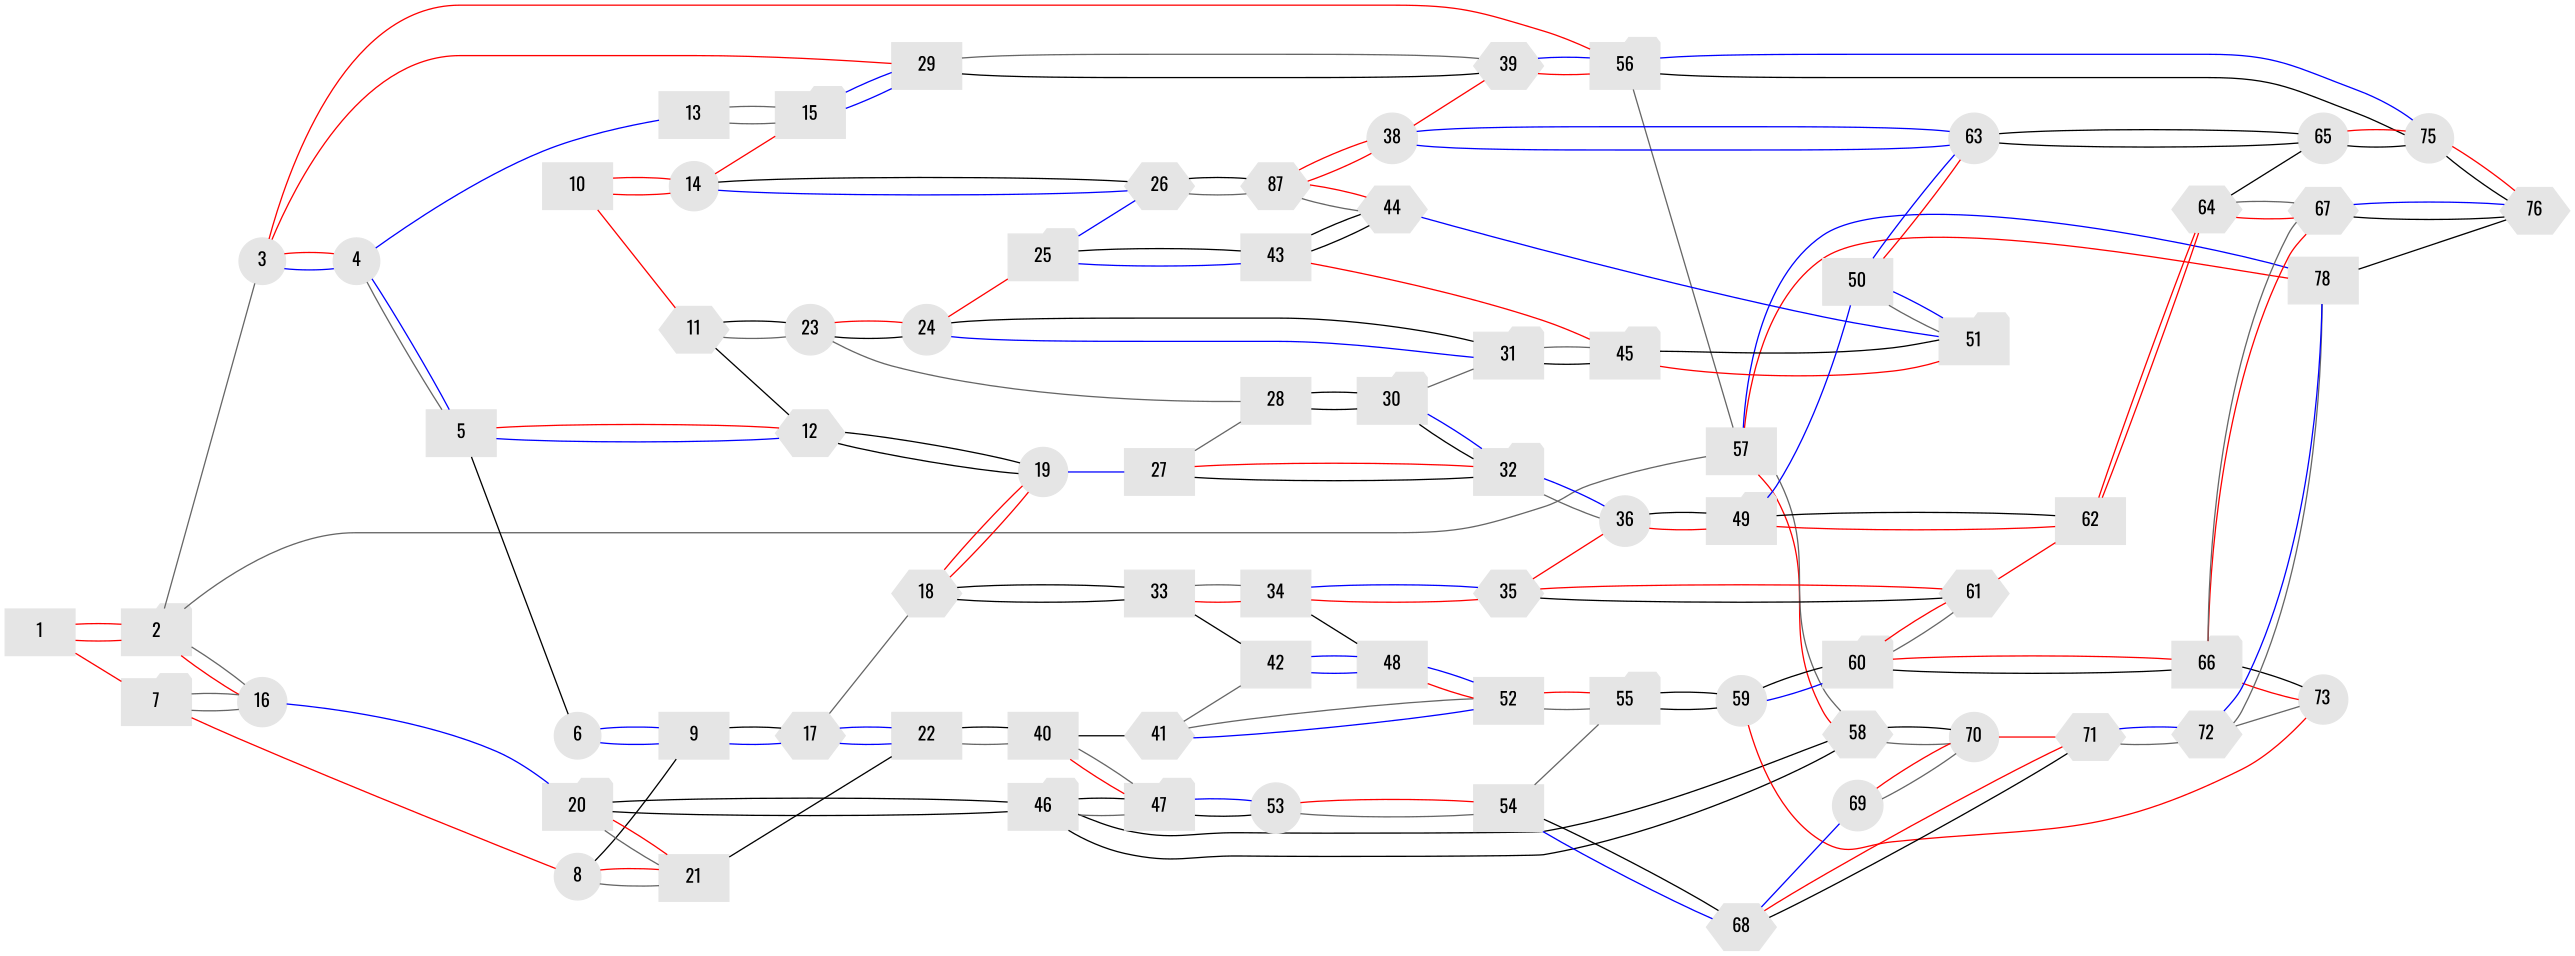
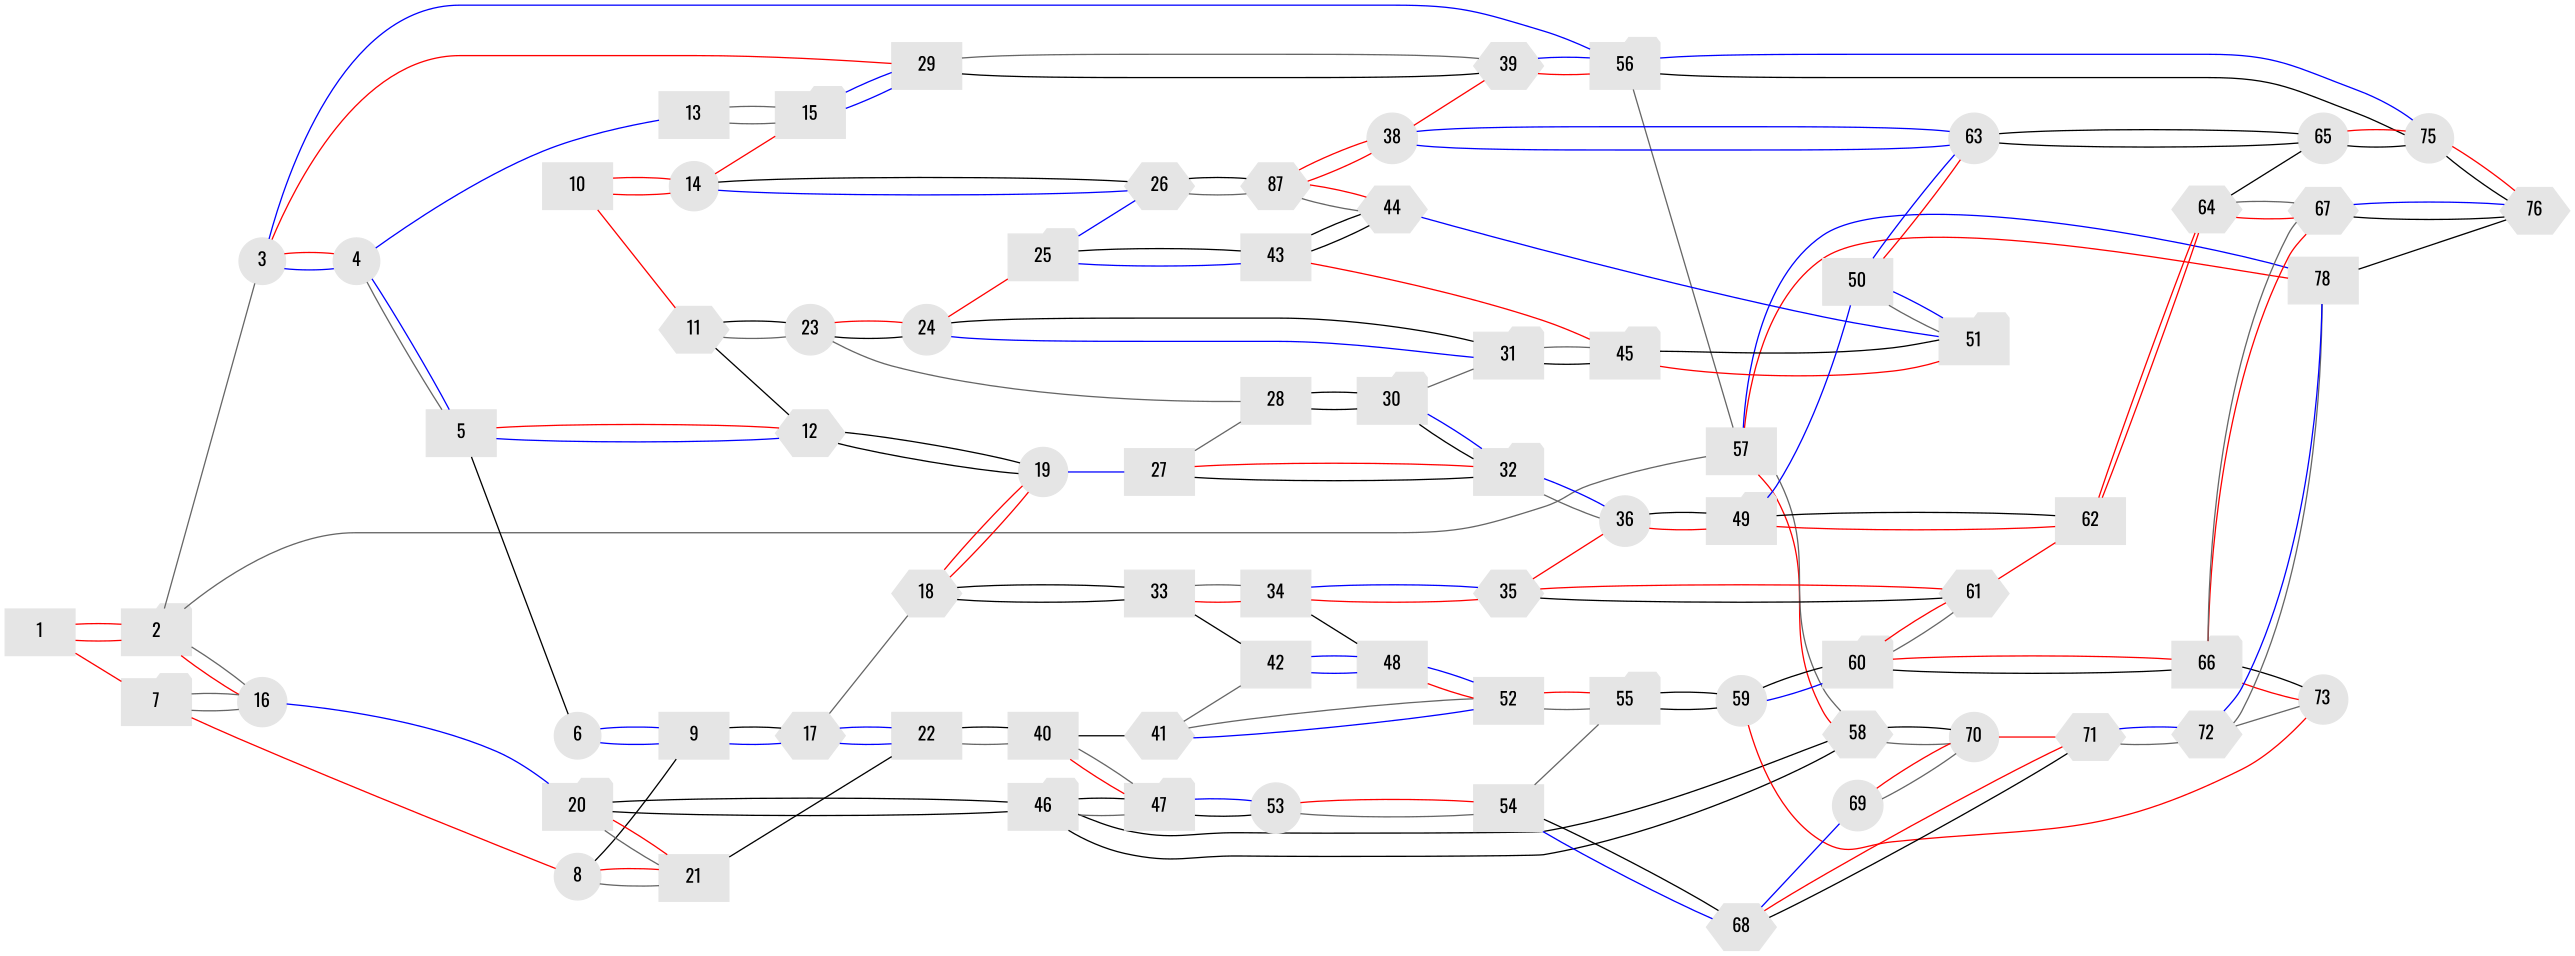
(867, 5) -> (867, 5)
